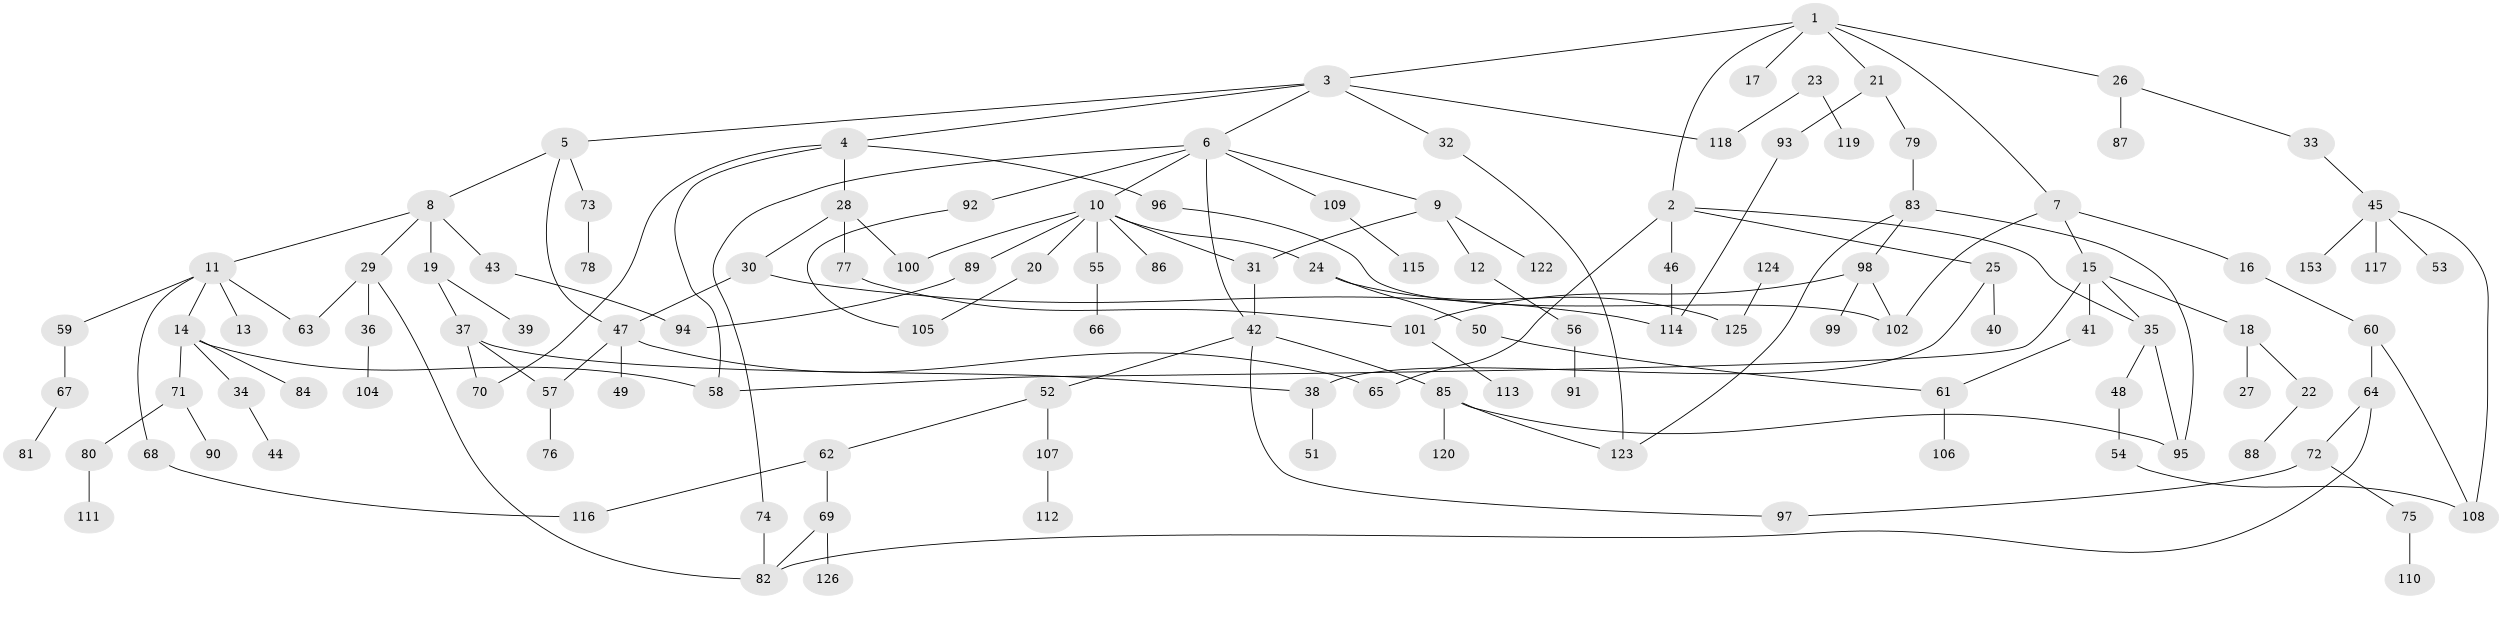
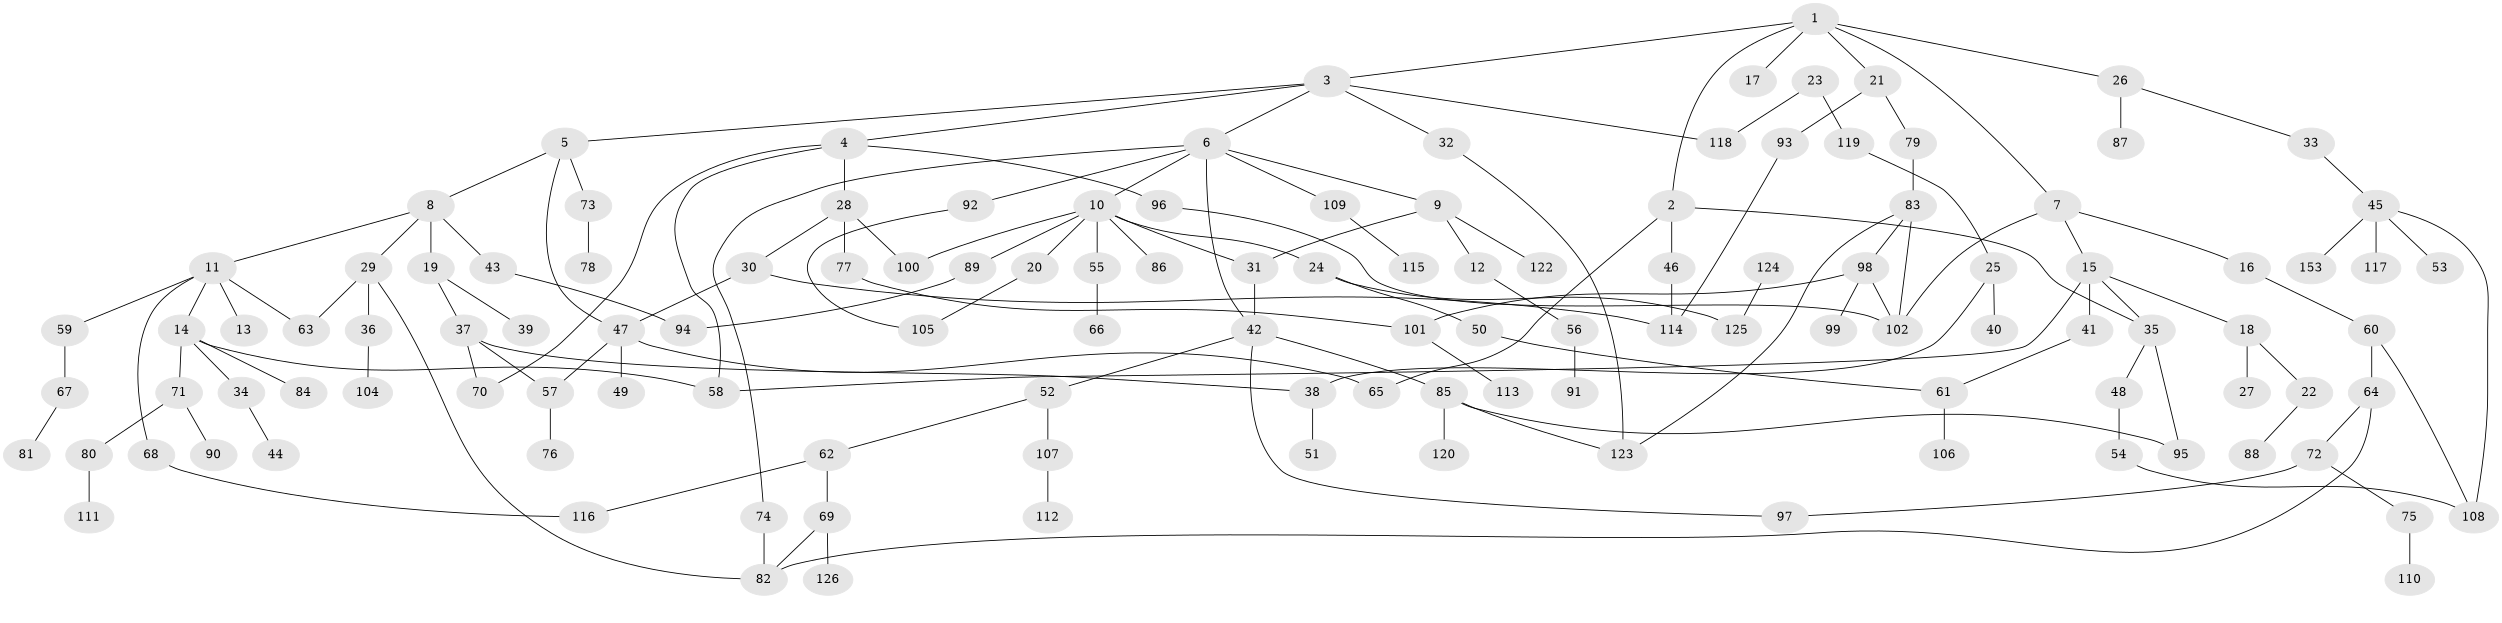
(1833, 237) -> (1941, 188)
(2133, 259) -> (1905, 268)
